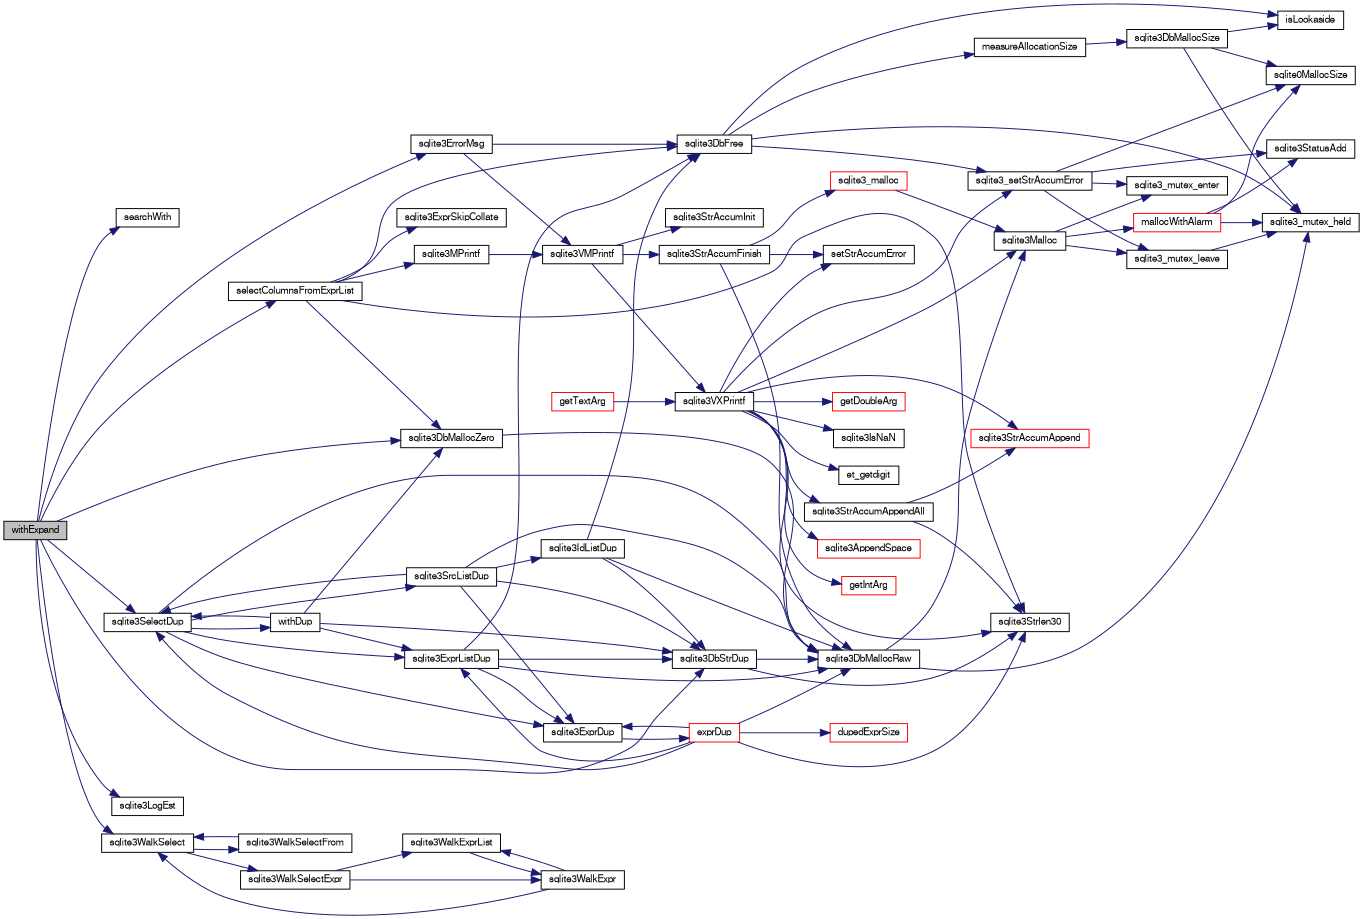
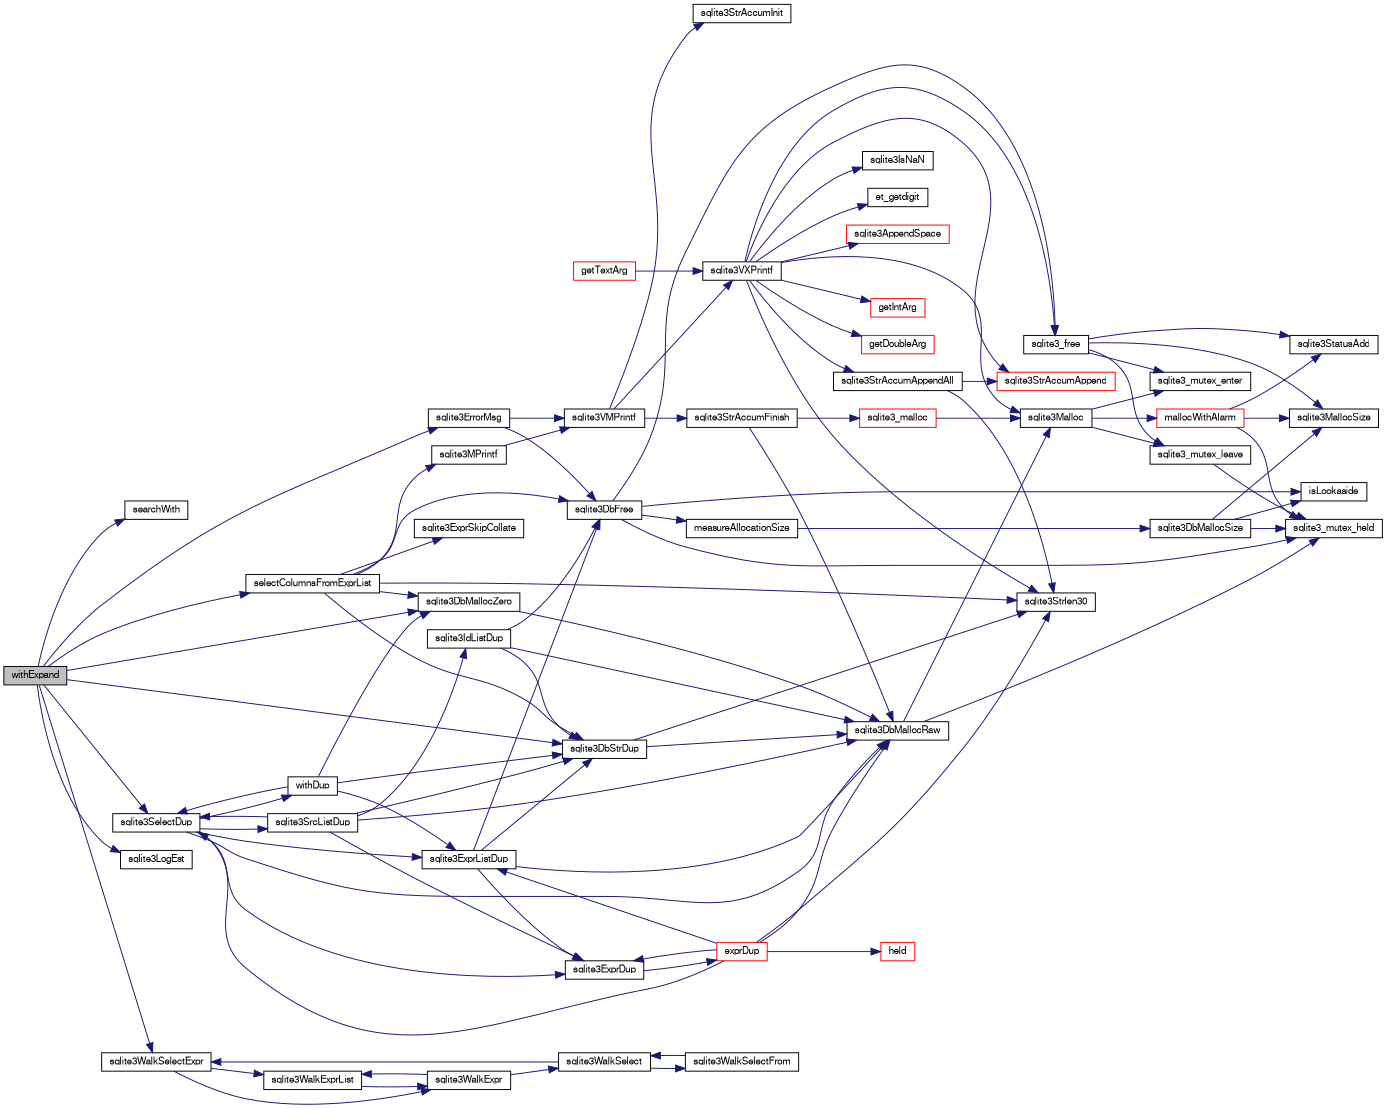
(1311, 75) -> (1334, 418)
(1030, 181) -> (1056, 345)
(869, 255) -> none
none -> (446, 671)
(869, 733) -> (898, 952)
(71, 746) -> (94, 864)
